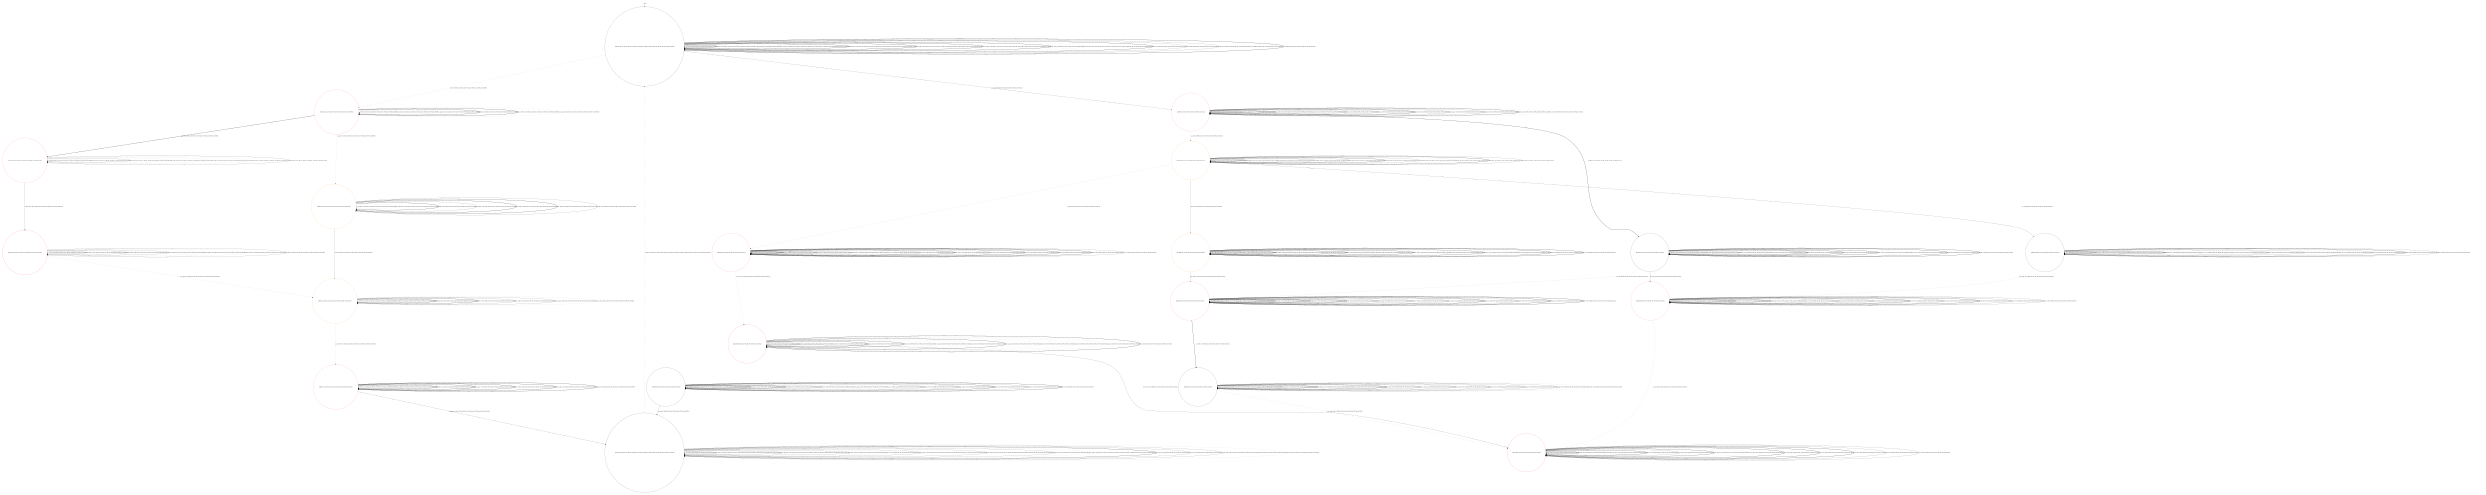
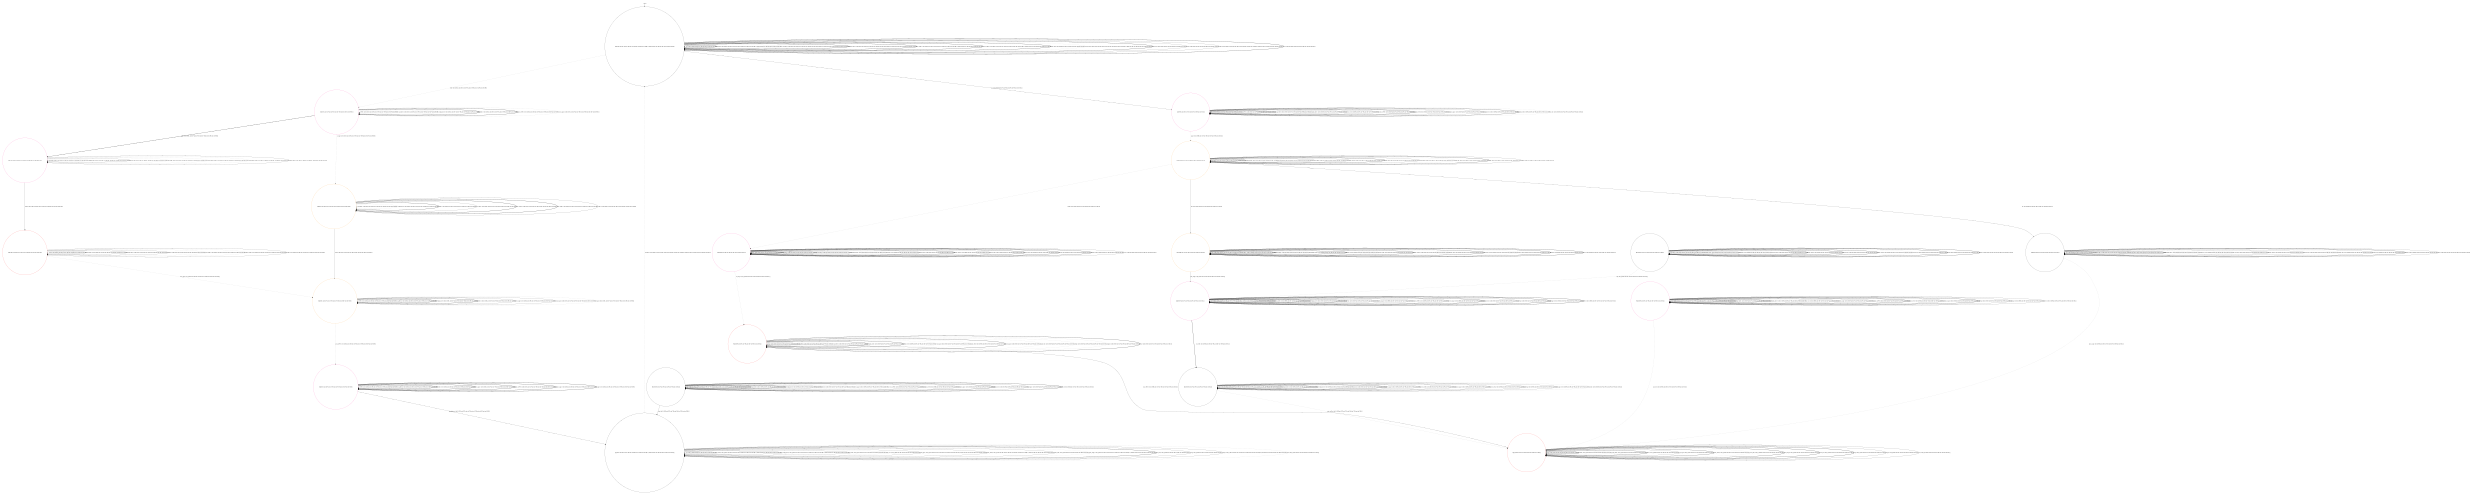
(1457, 121) -> none
(1650, 276) -> none
(1854, 293) -> (1868, 410)
